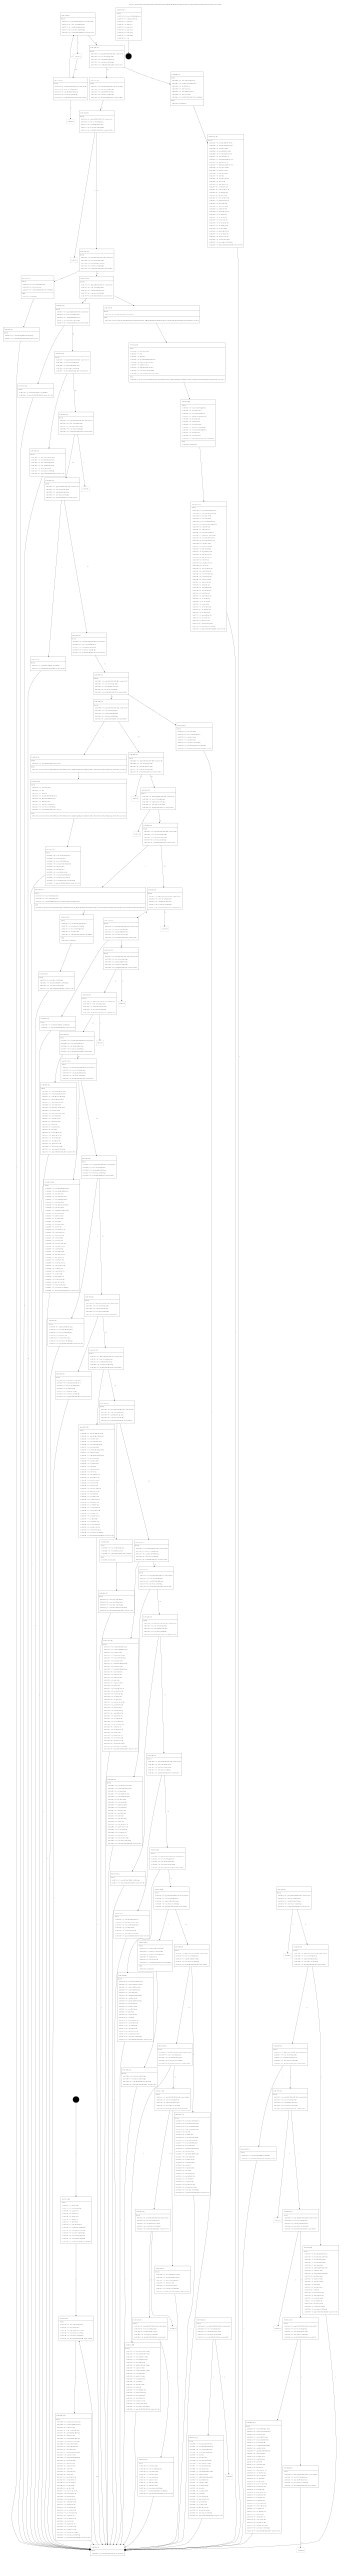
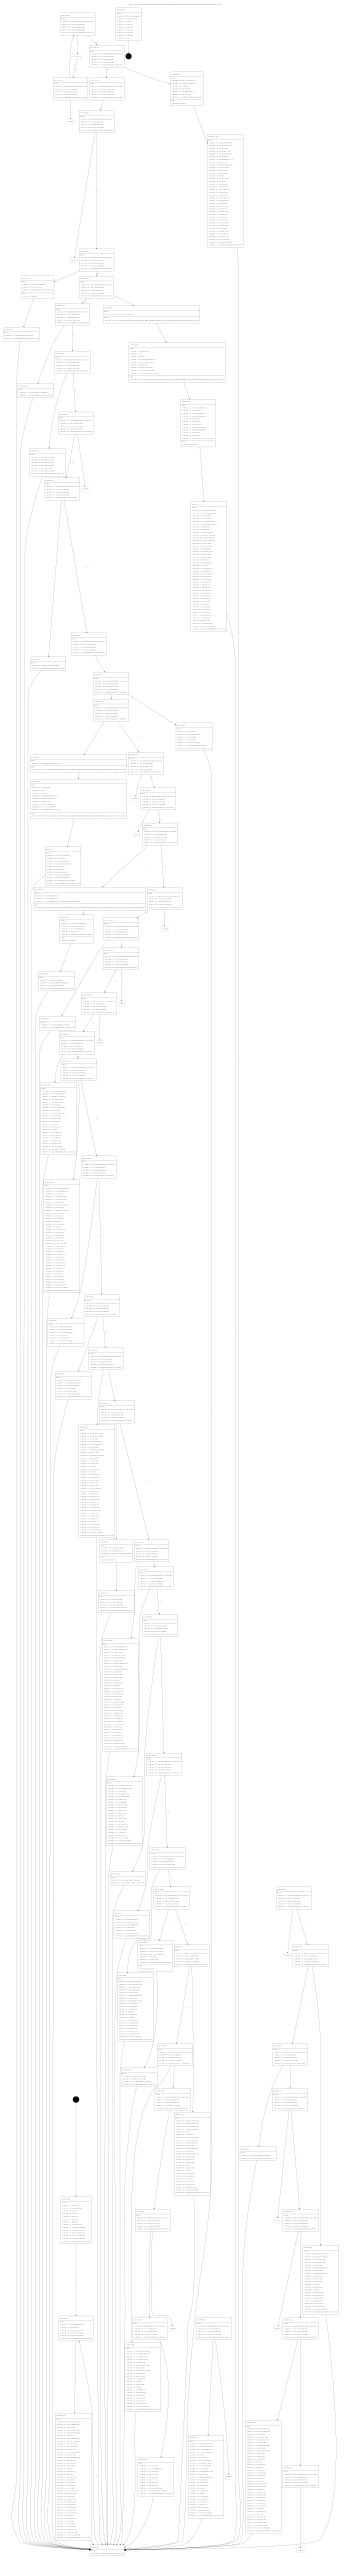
(173, 2280) -> none
